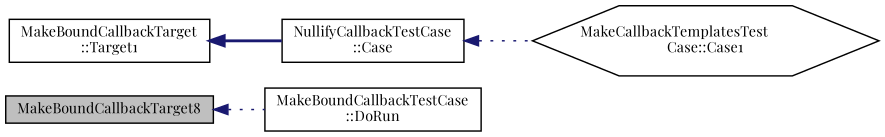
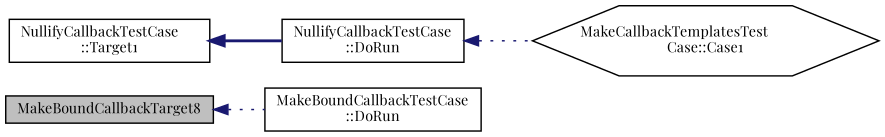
(110, 41) -> (110, 41)
(373, 41) -> (373, 41)
